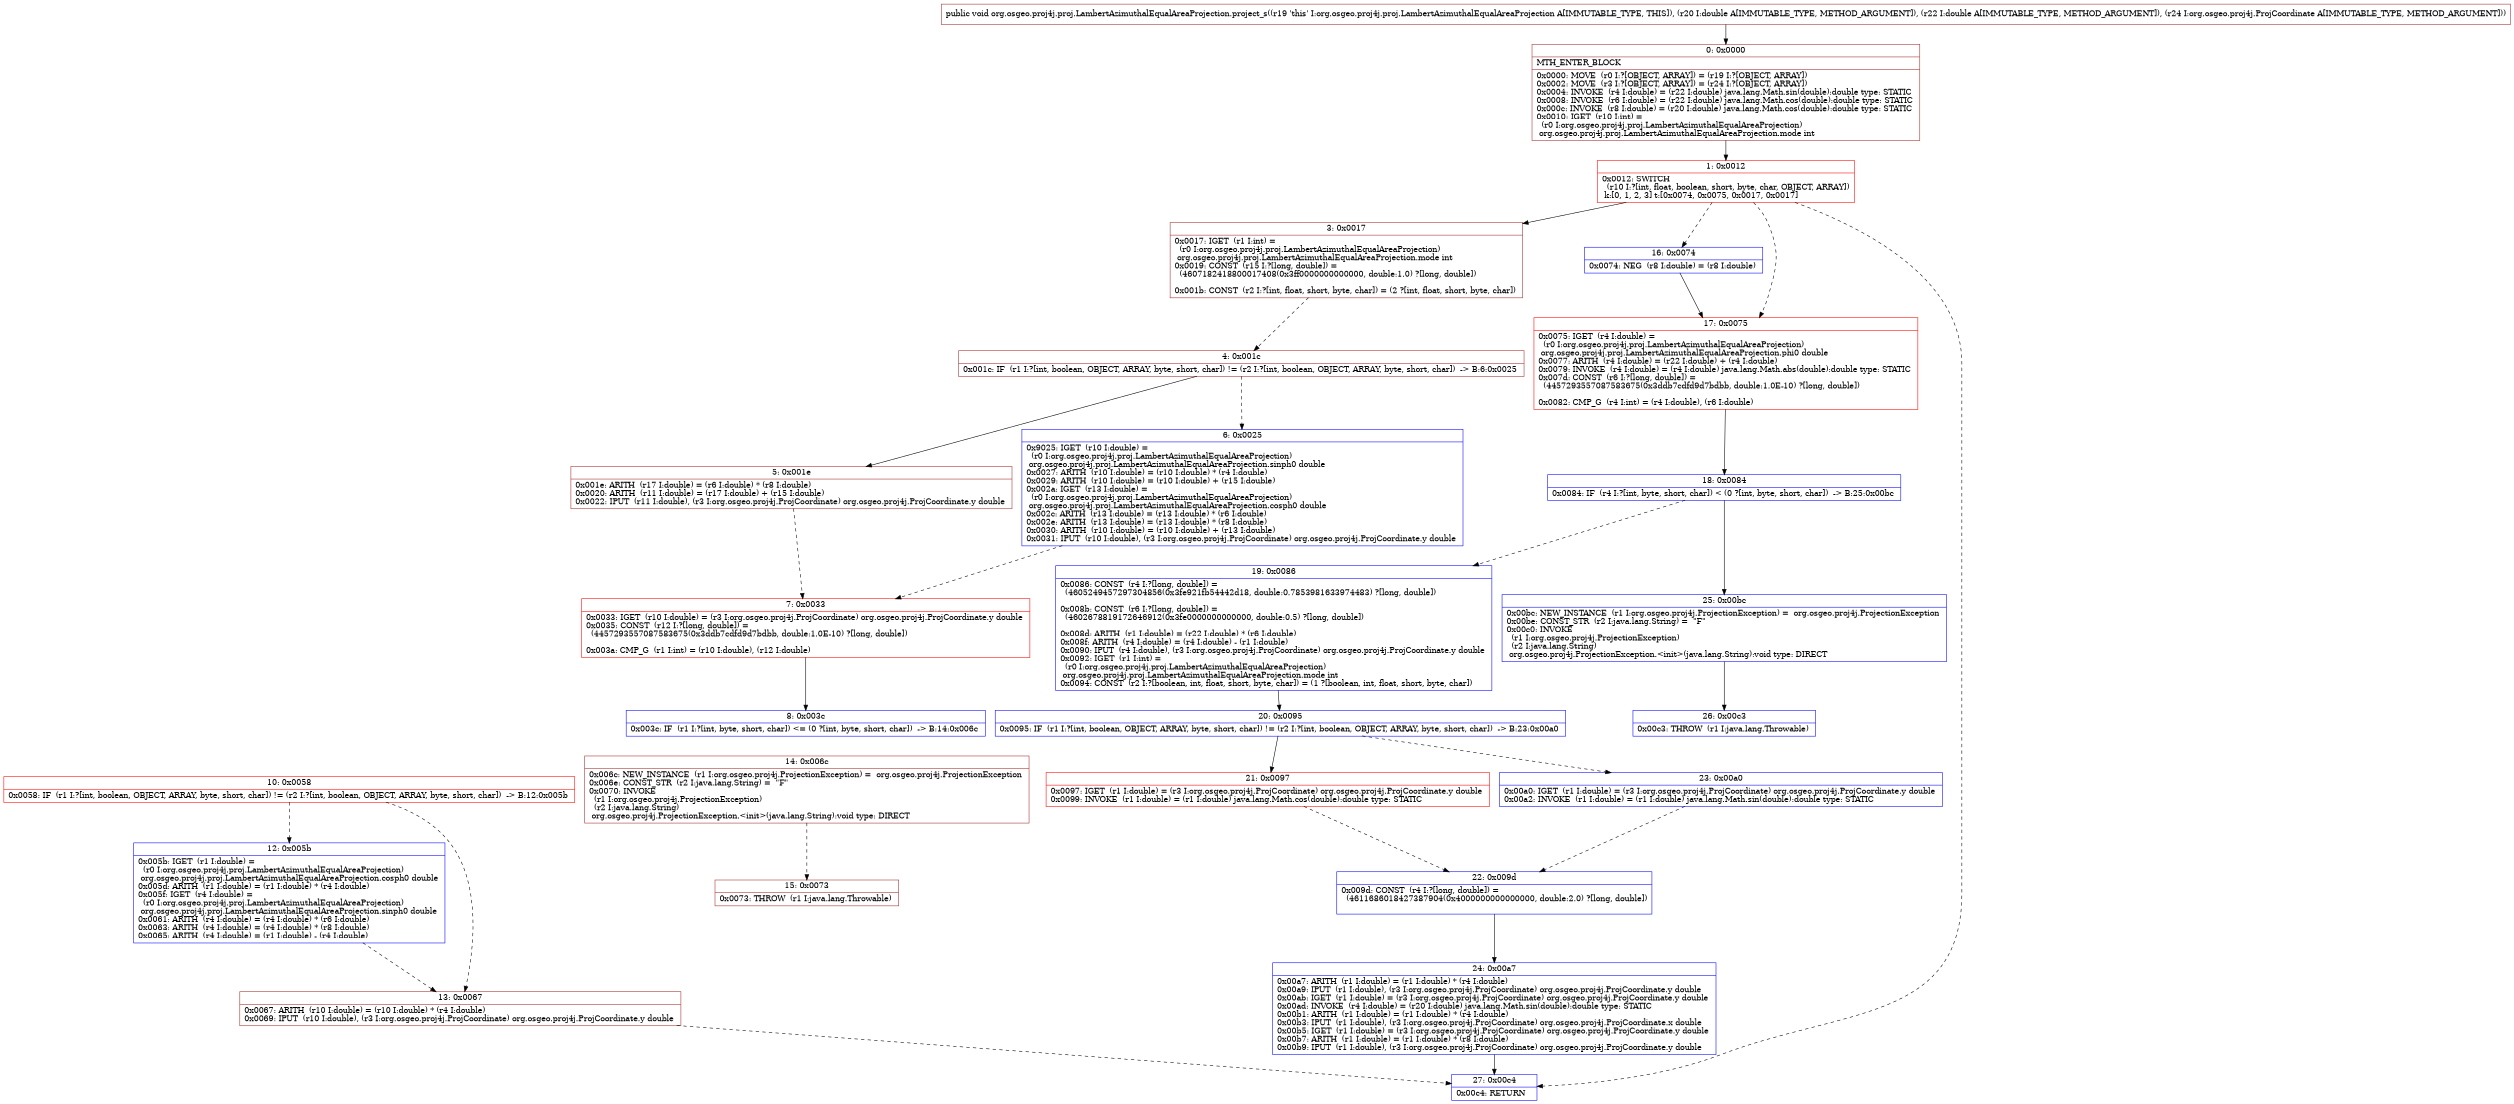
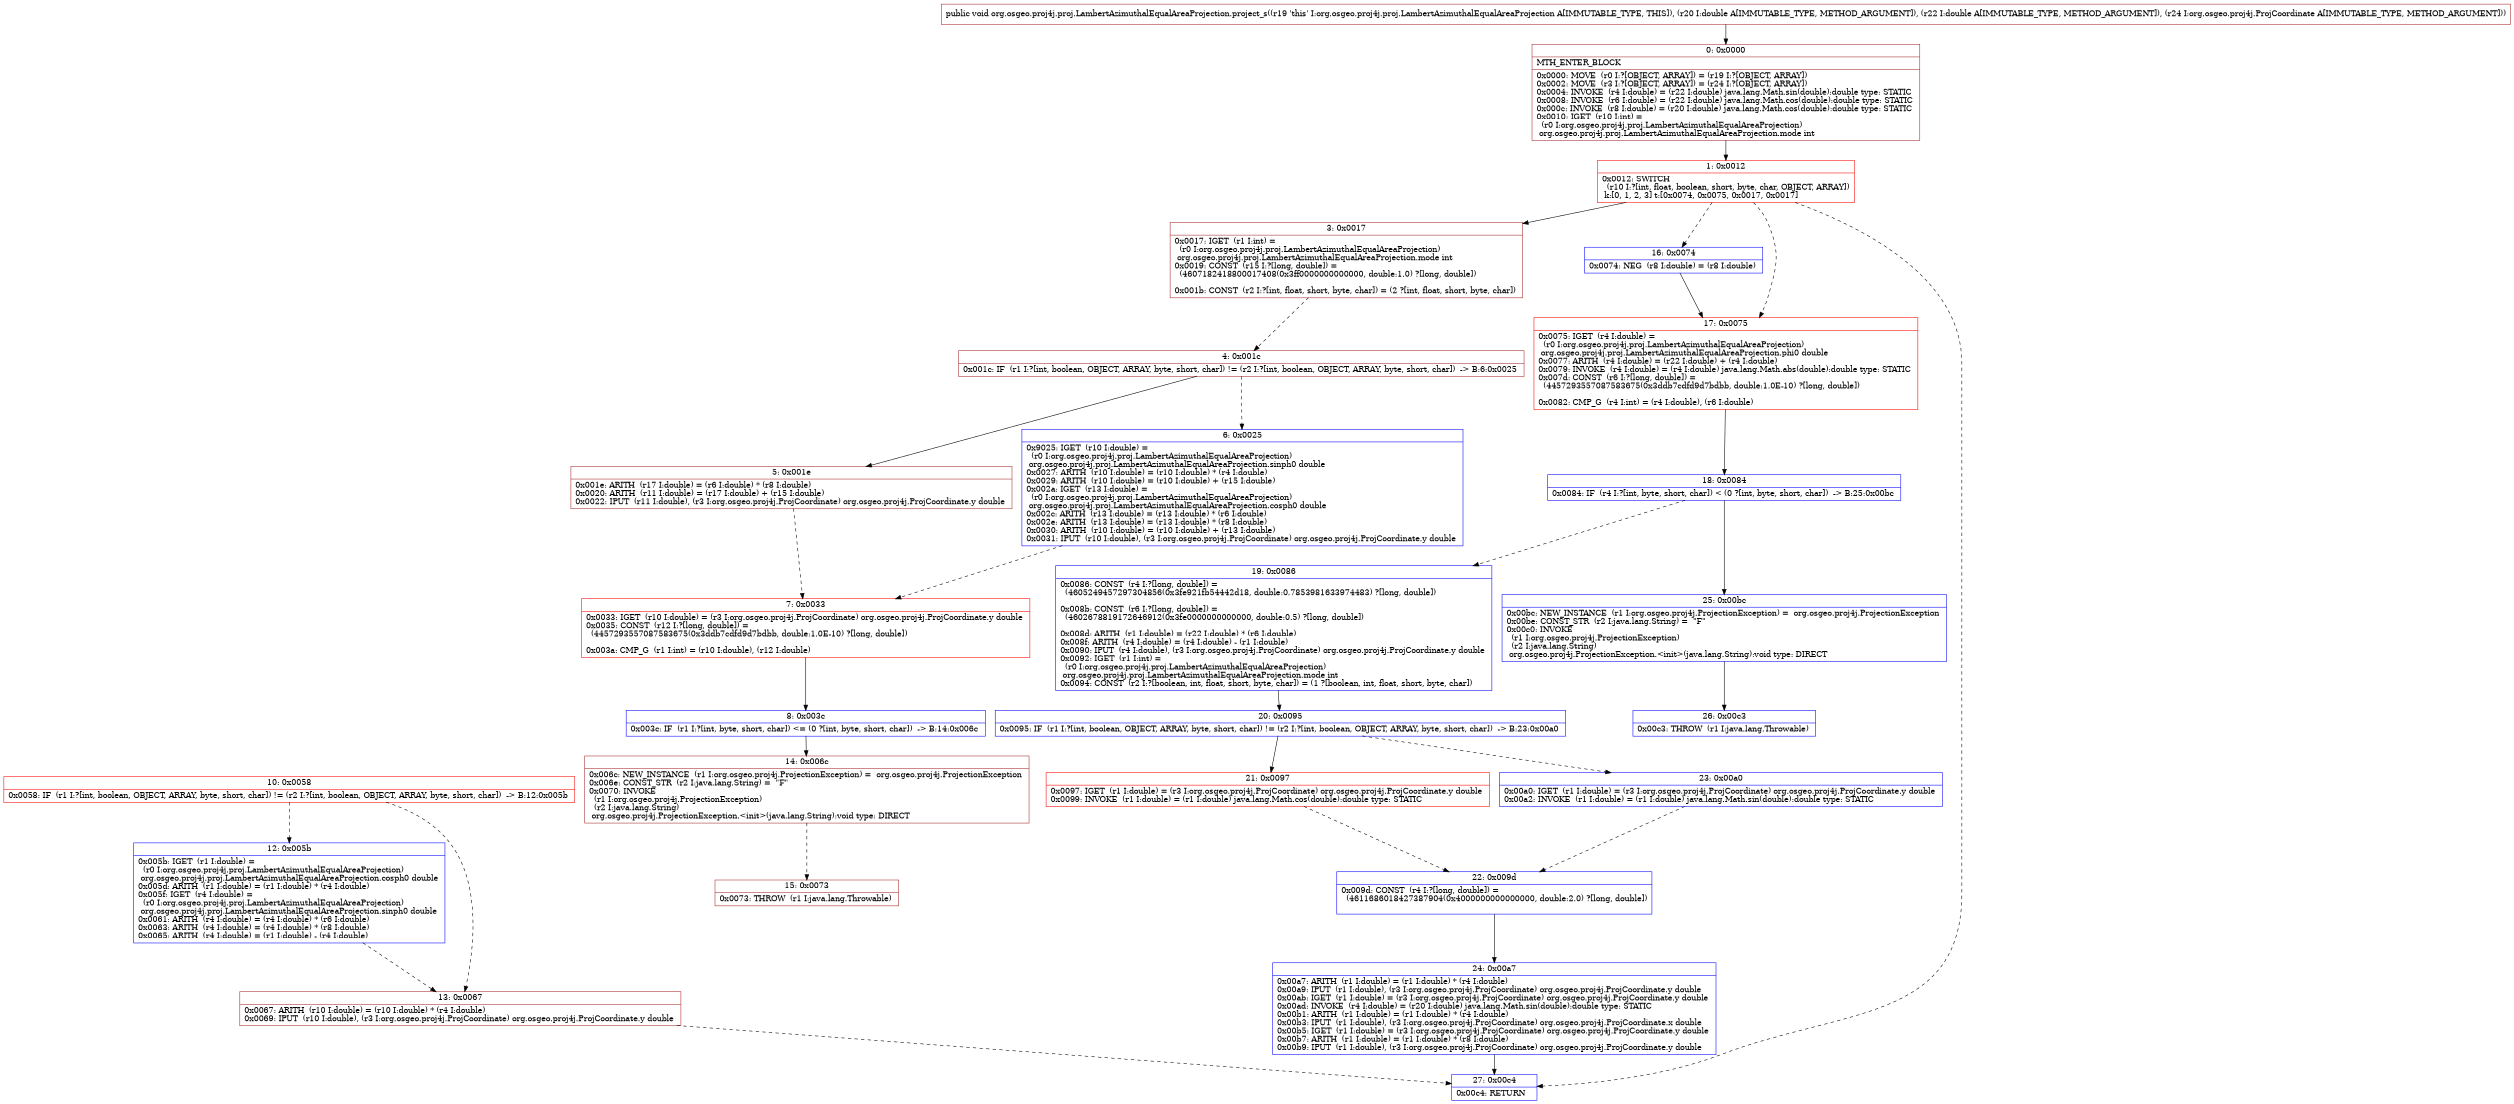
none -> (806, 743)
